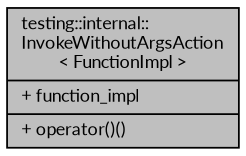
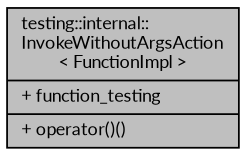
(81, 96) -> (91, 96)
